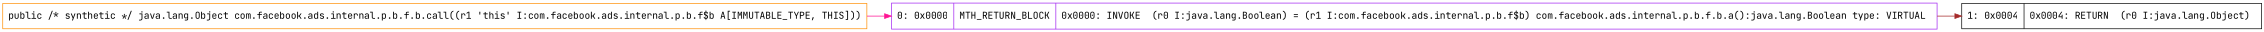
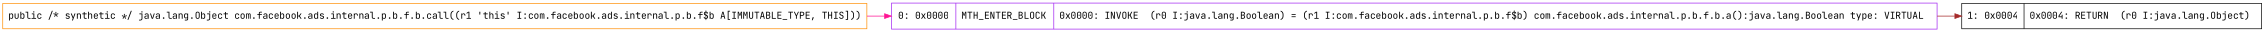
(1005, 16) -> (1004, 16)
